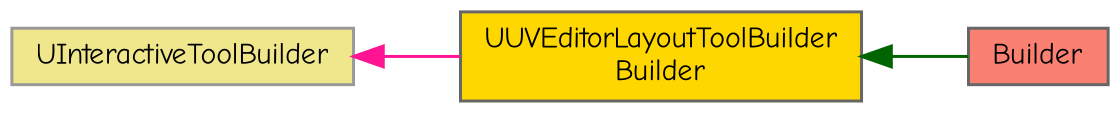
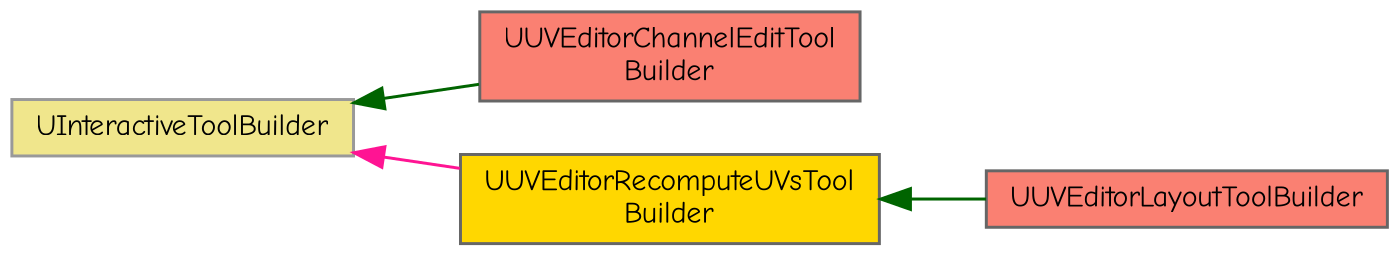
(661, 56) -> (670, 199)
none -> (670, 56)
(1038, 56) -> (1187, 199)
